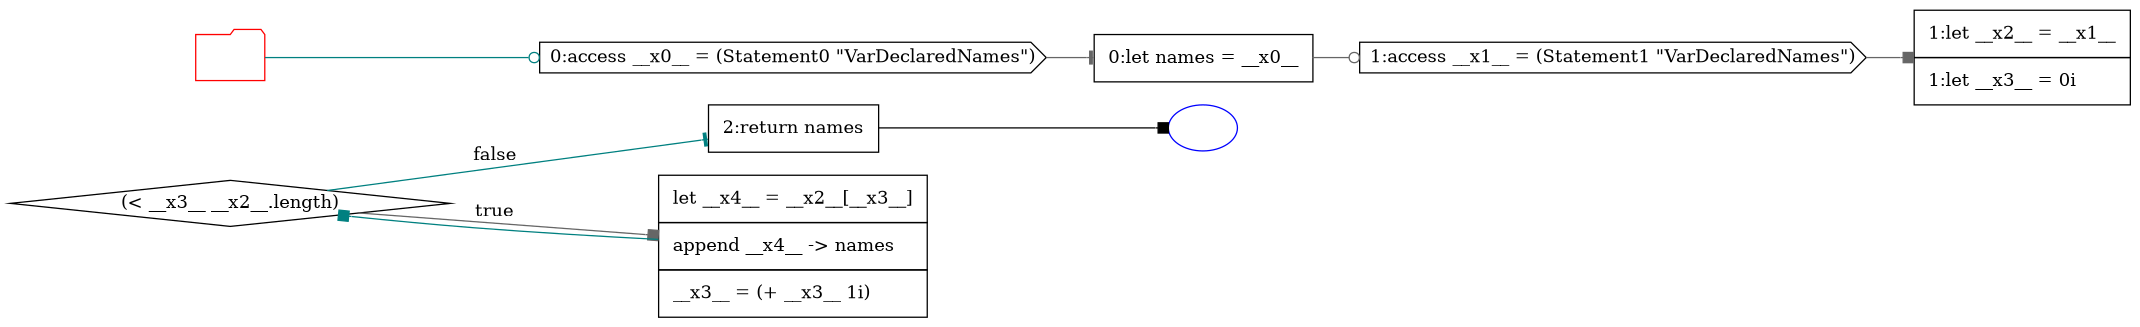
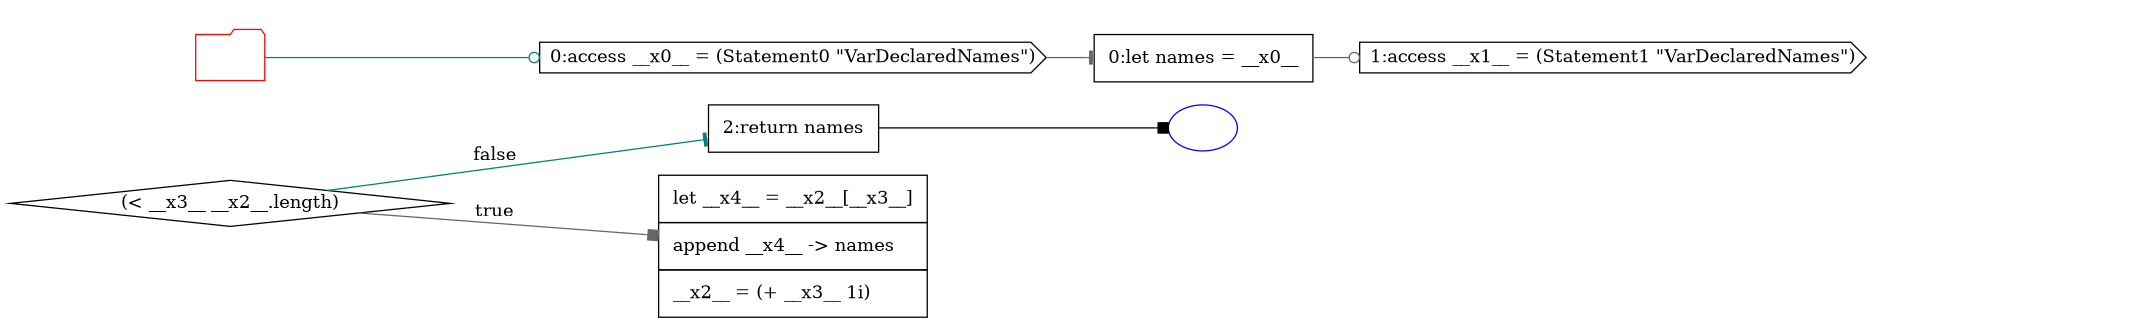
(2022, 58) -> none
(505, 230) -> none
(772, 293) -> (772, 293)
